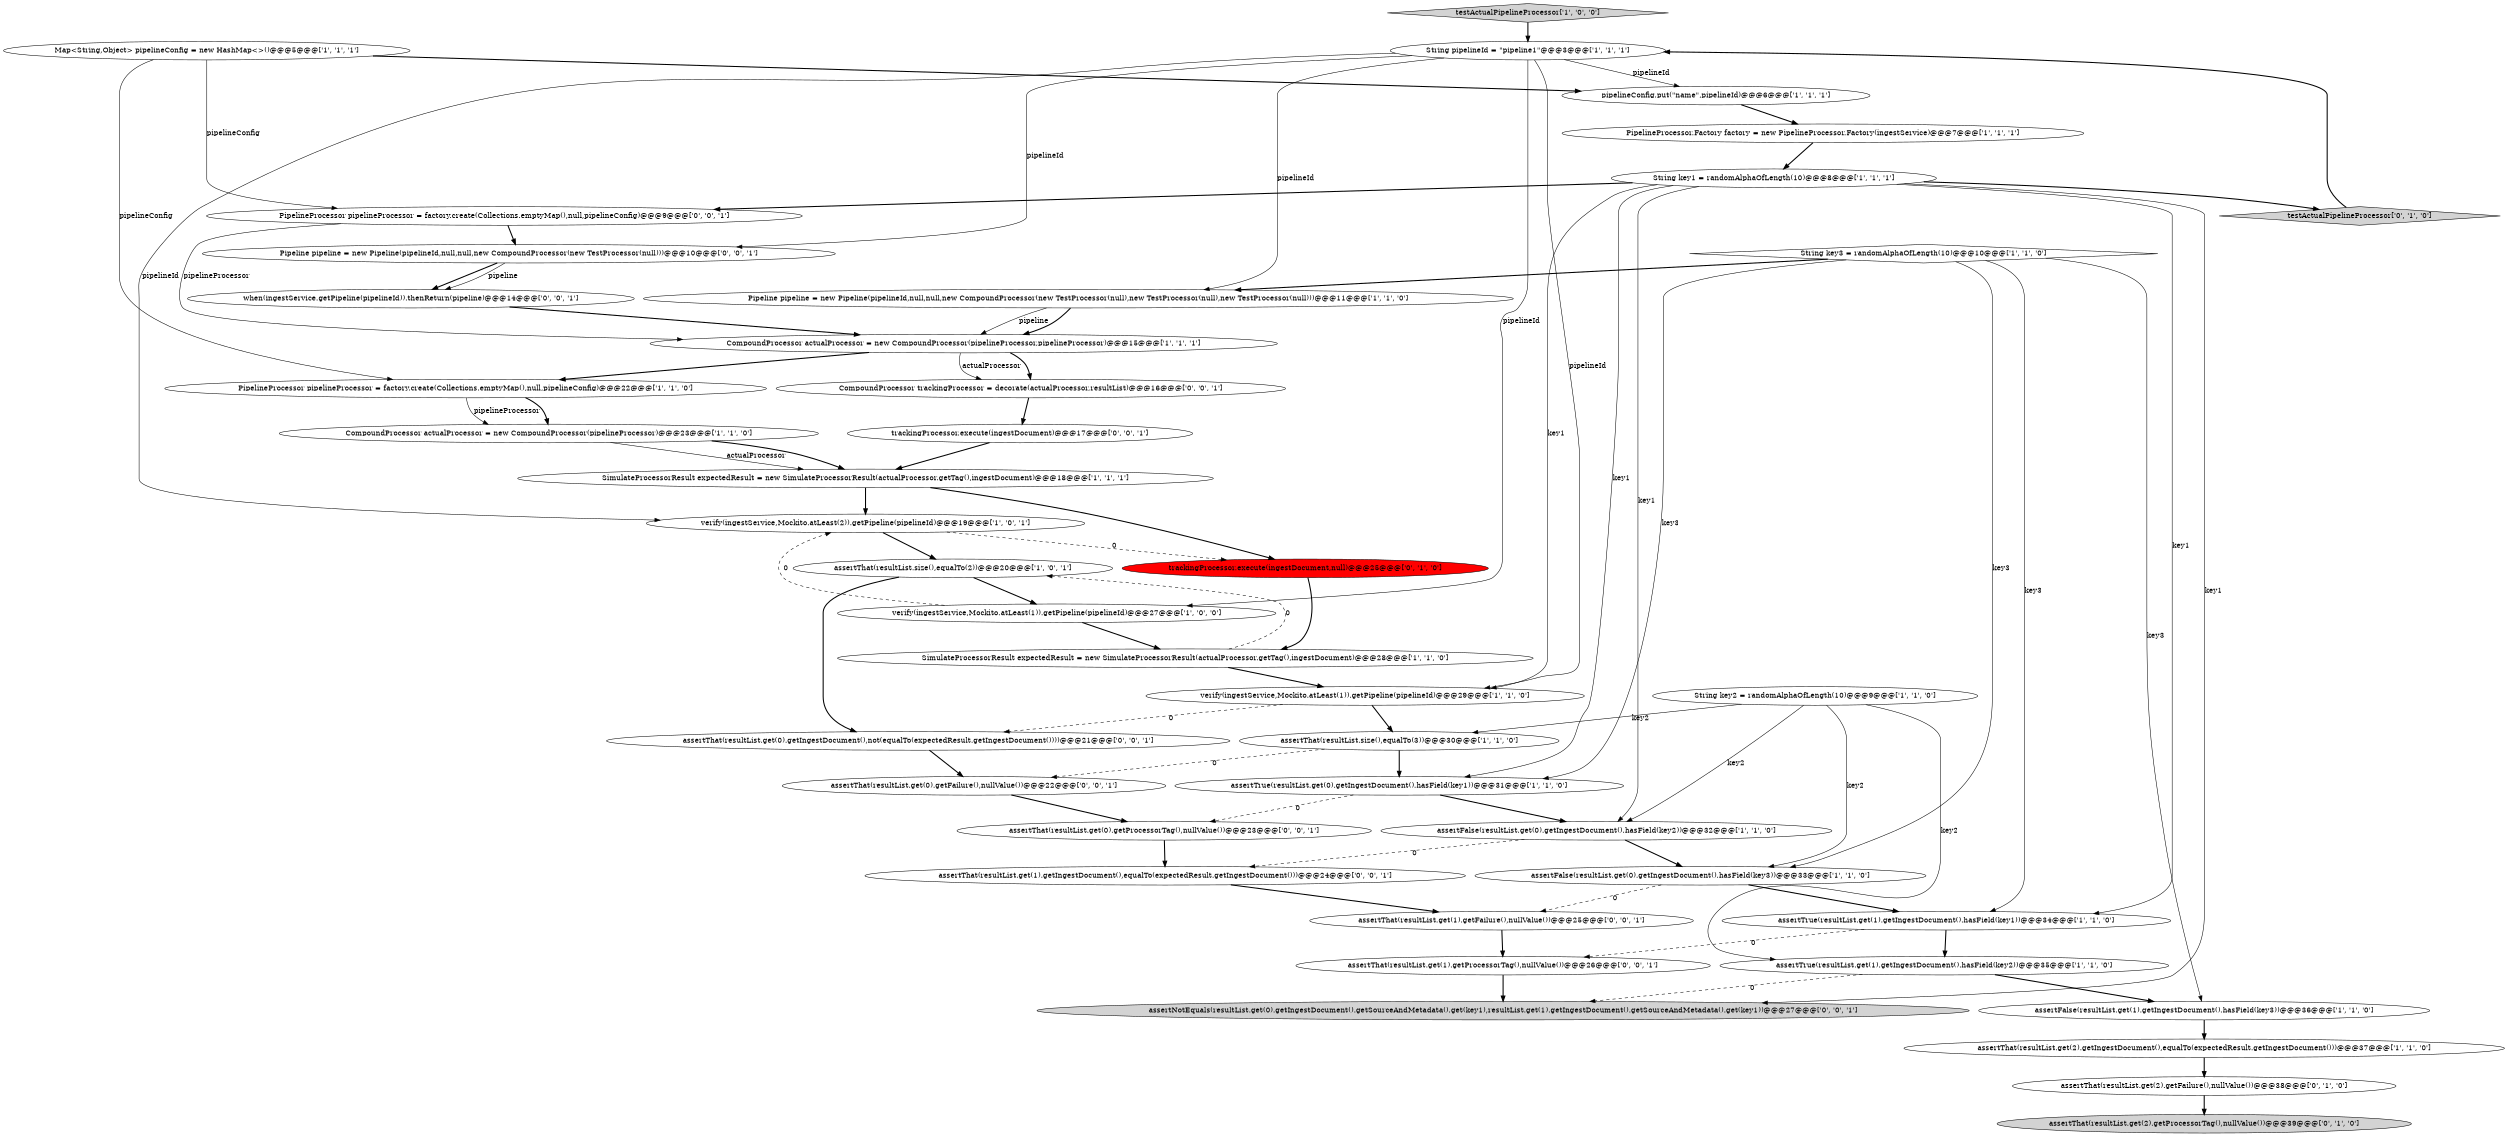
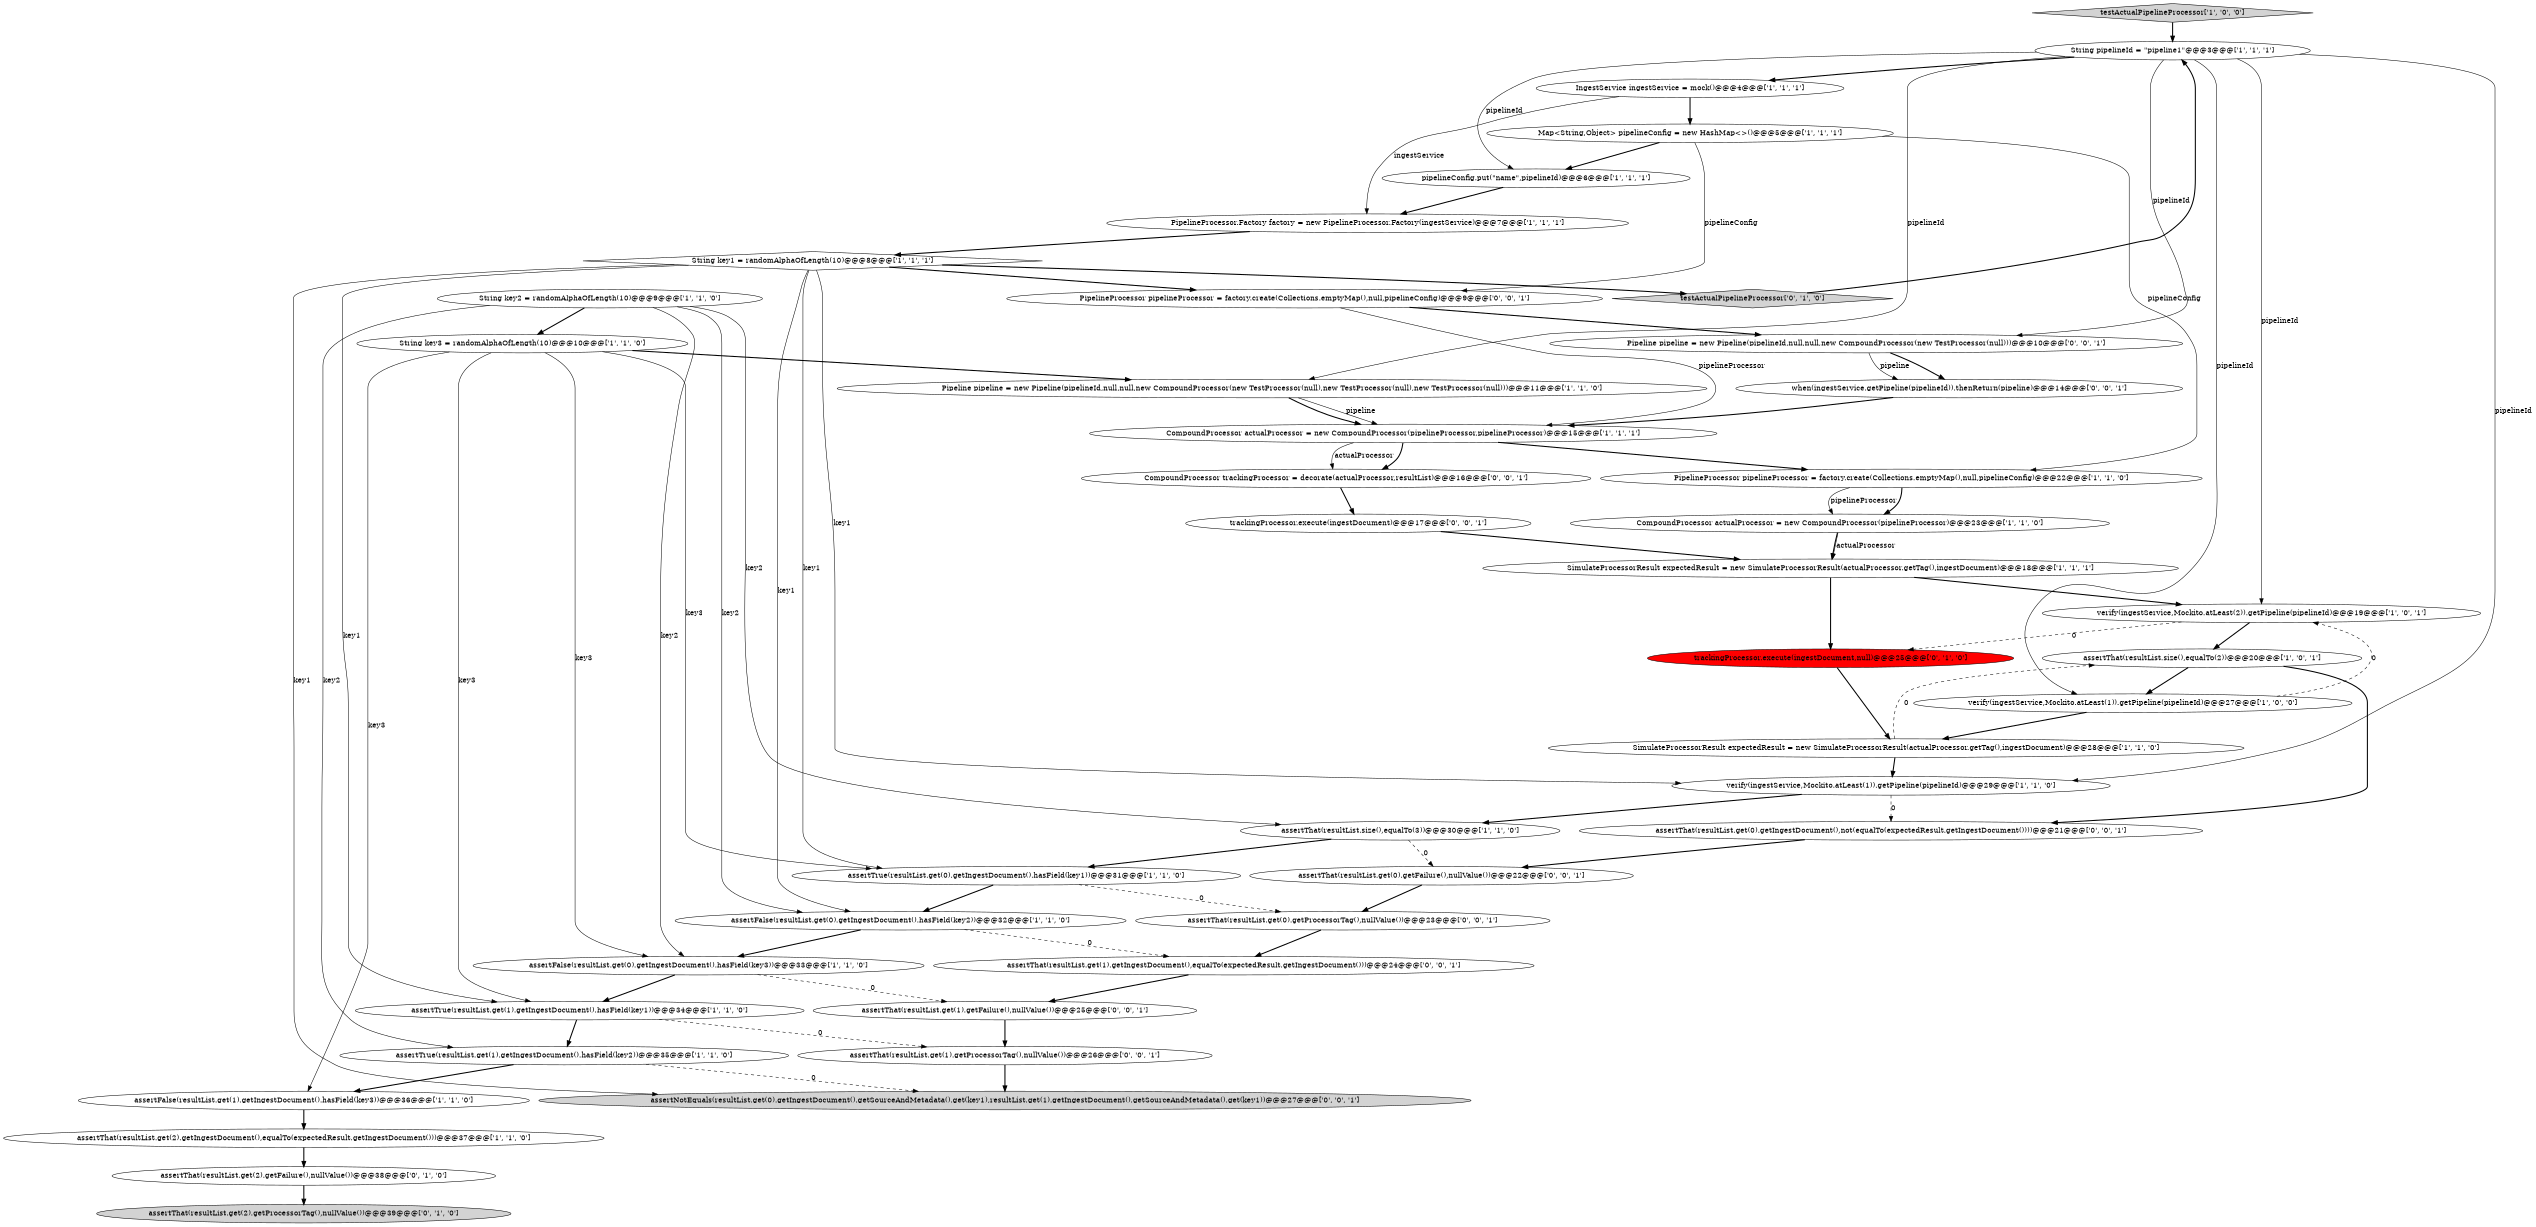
none -> (1690, 88)
(1774, 178) -> (813, 261)
(1924, 254) -> (522, 344)
none -> (563, 320)
